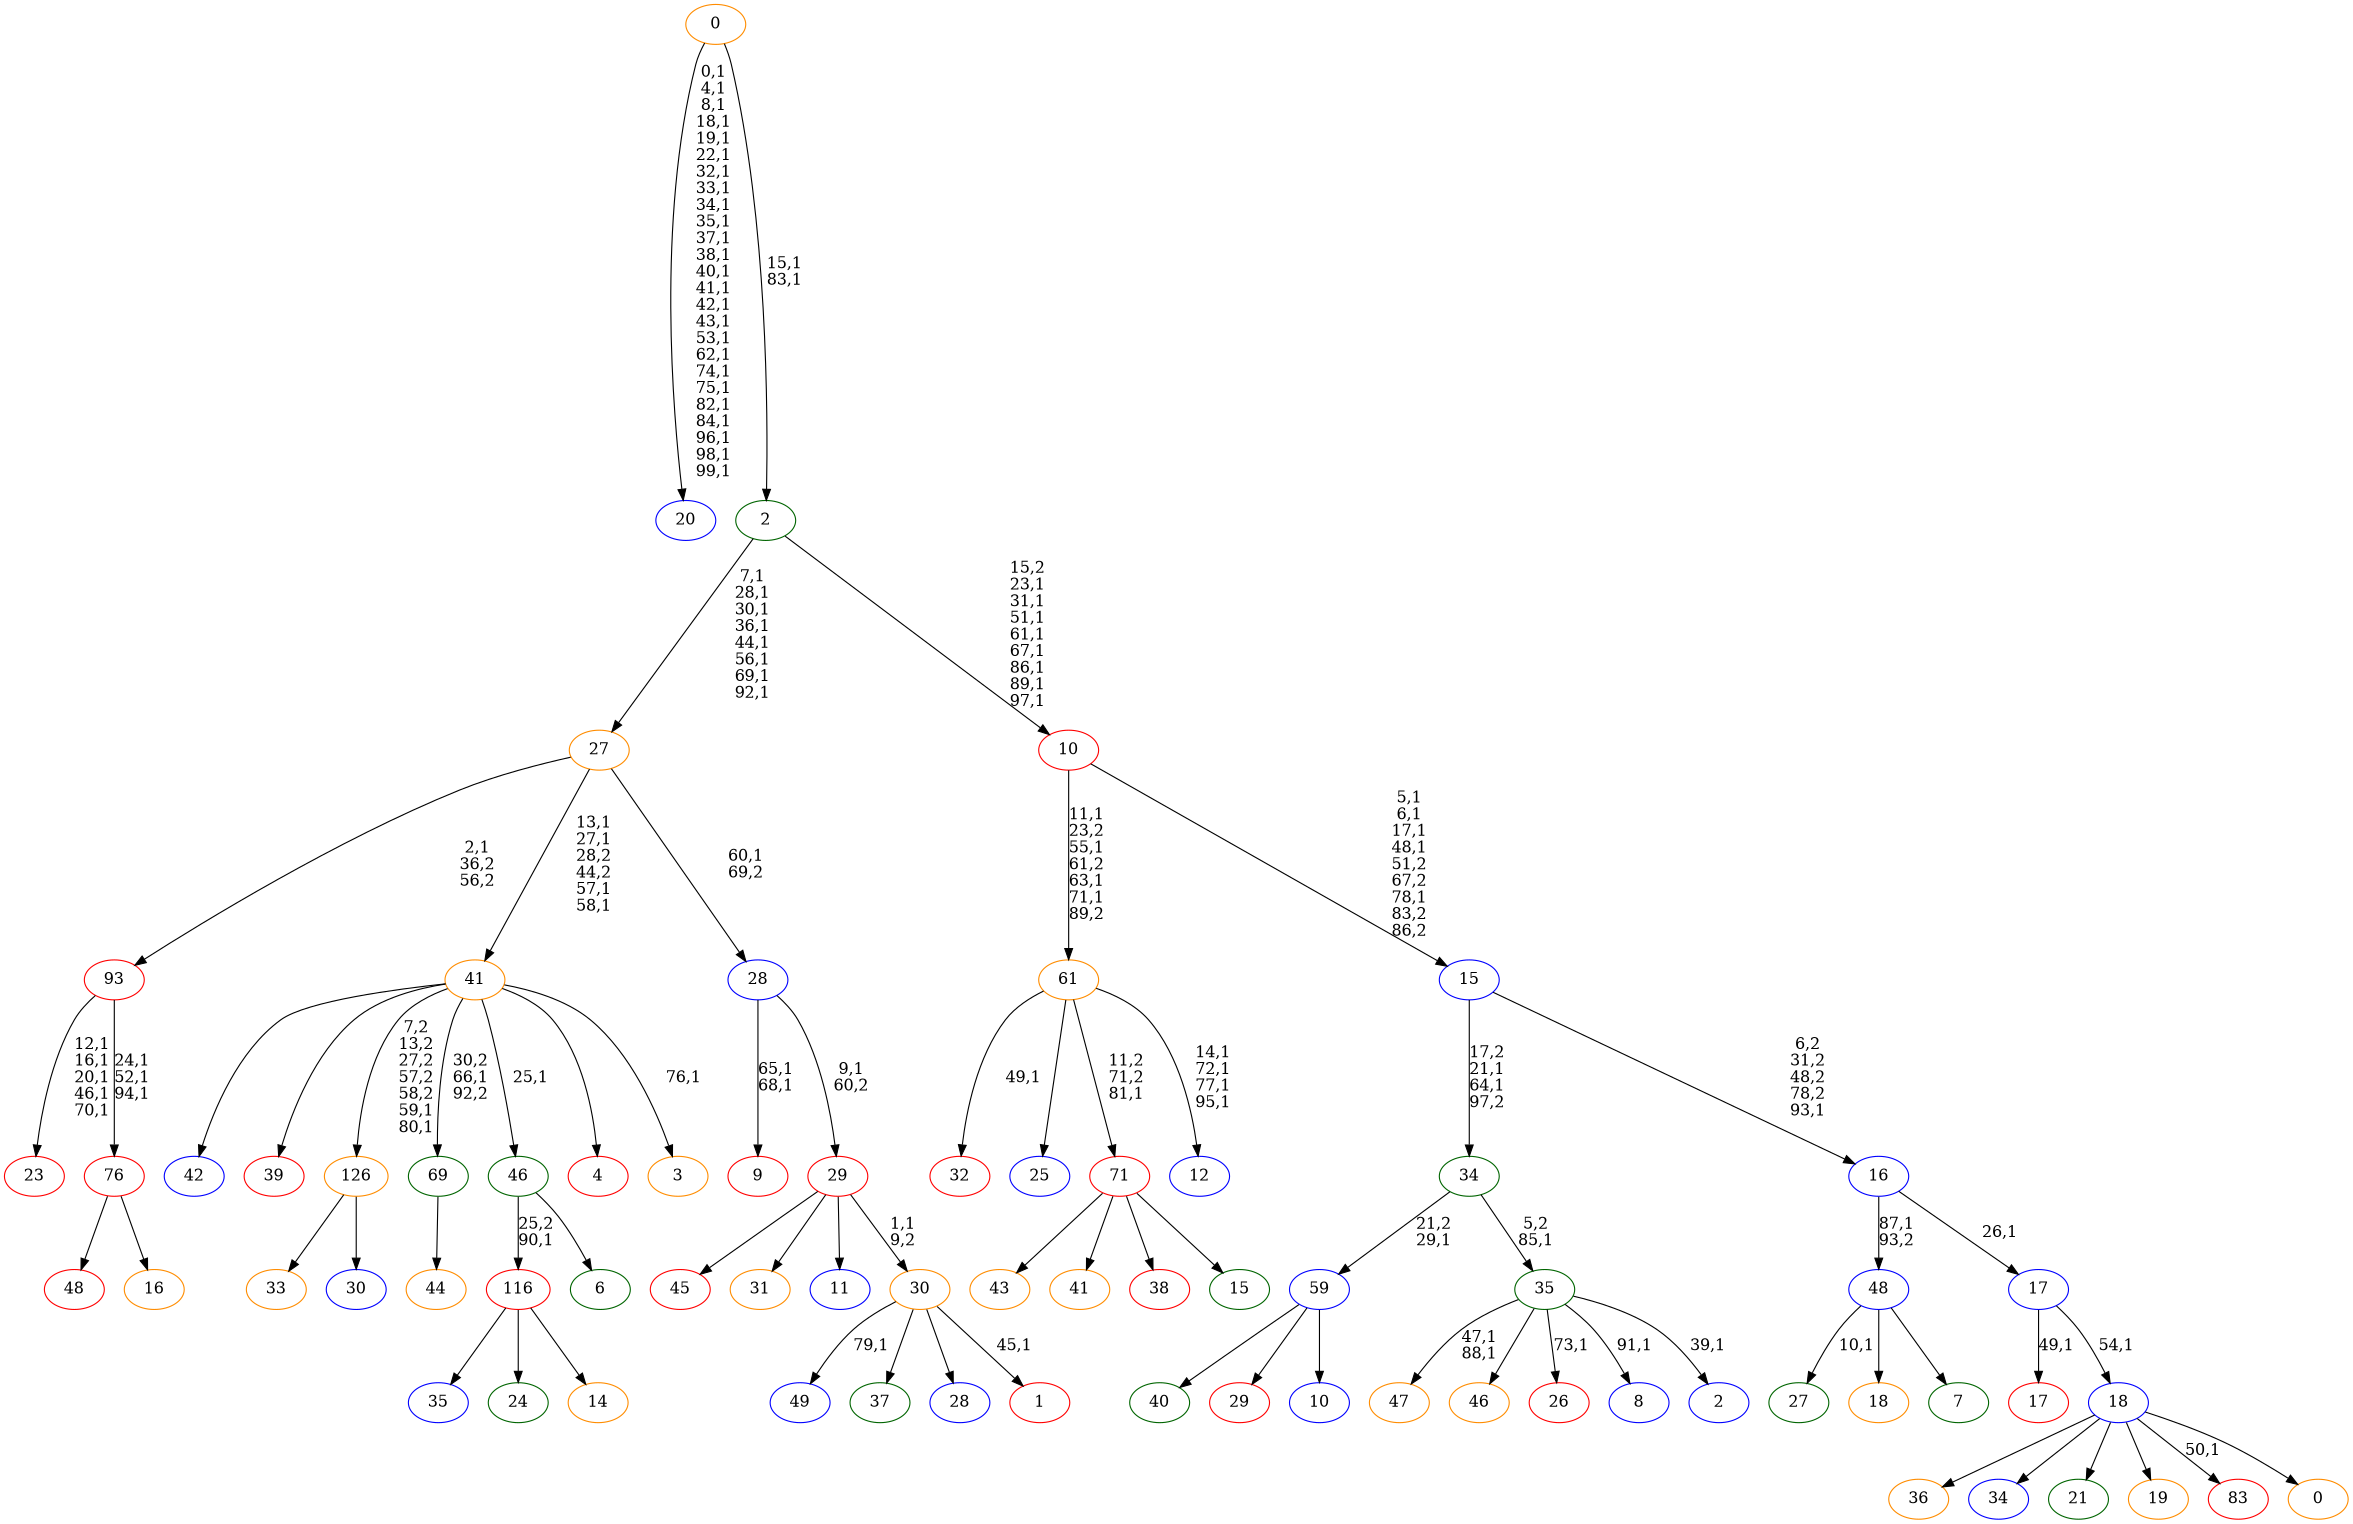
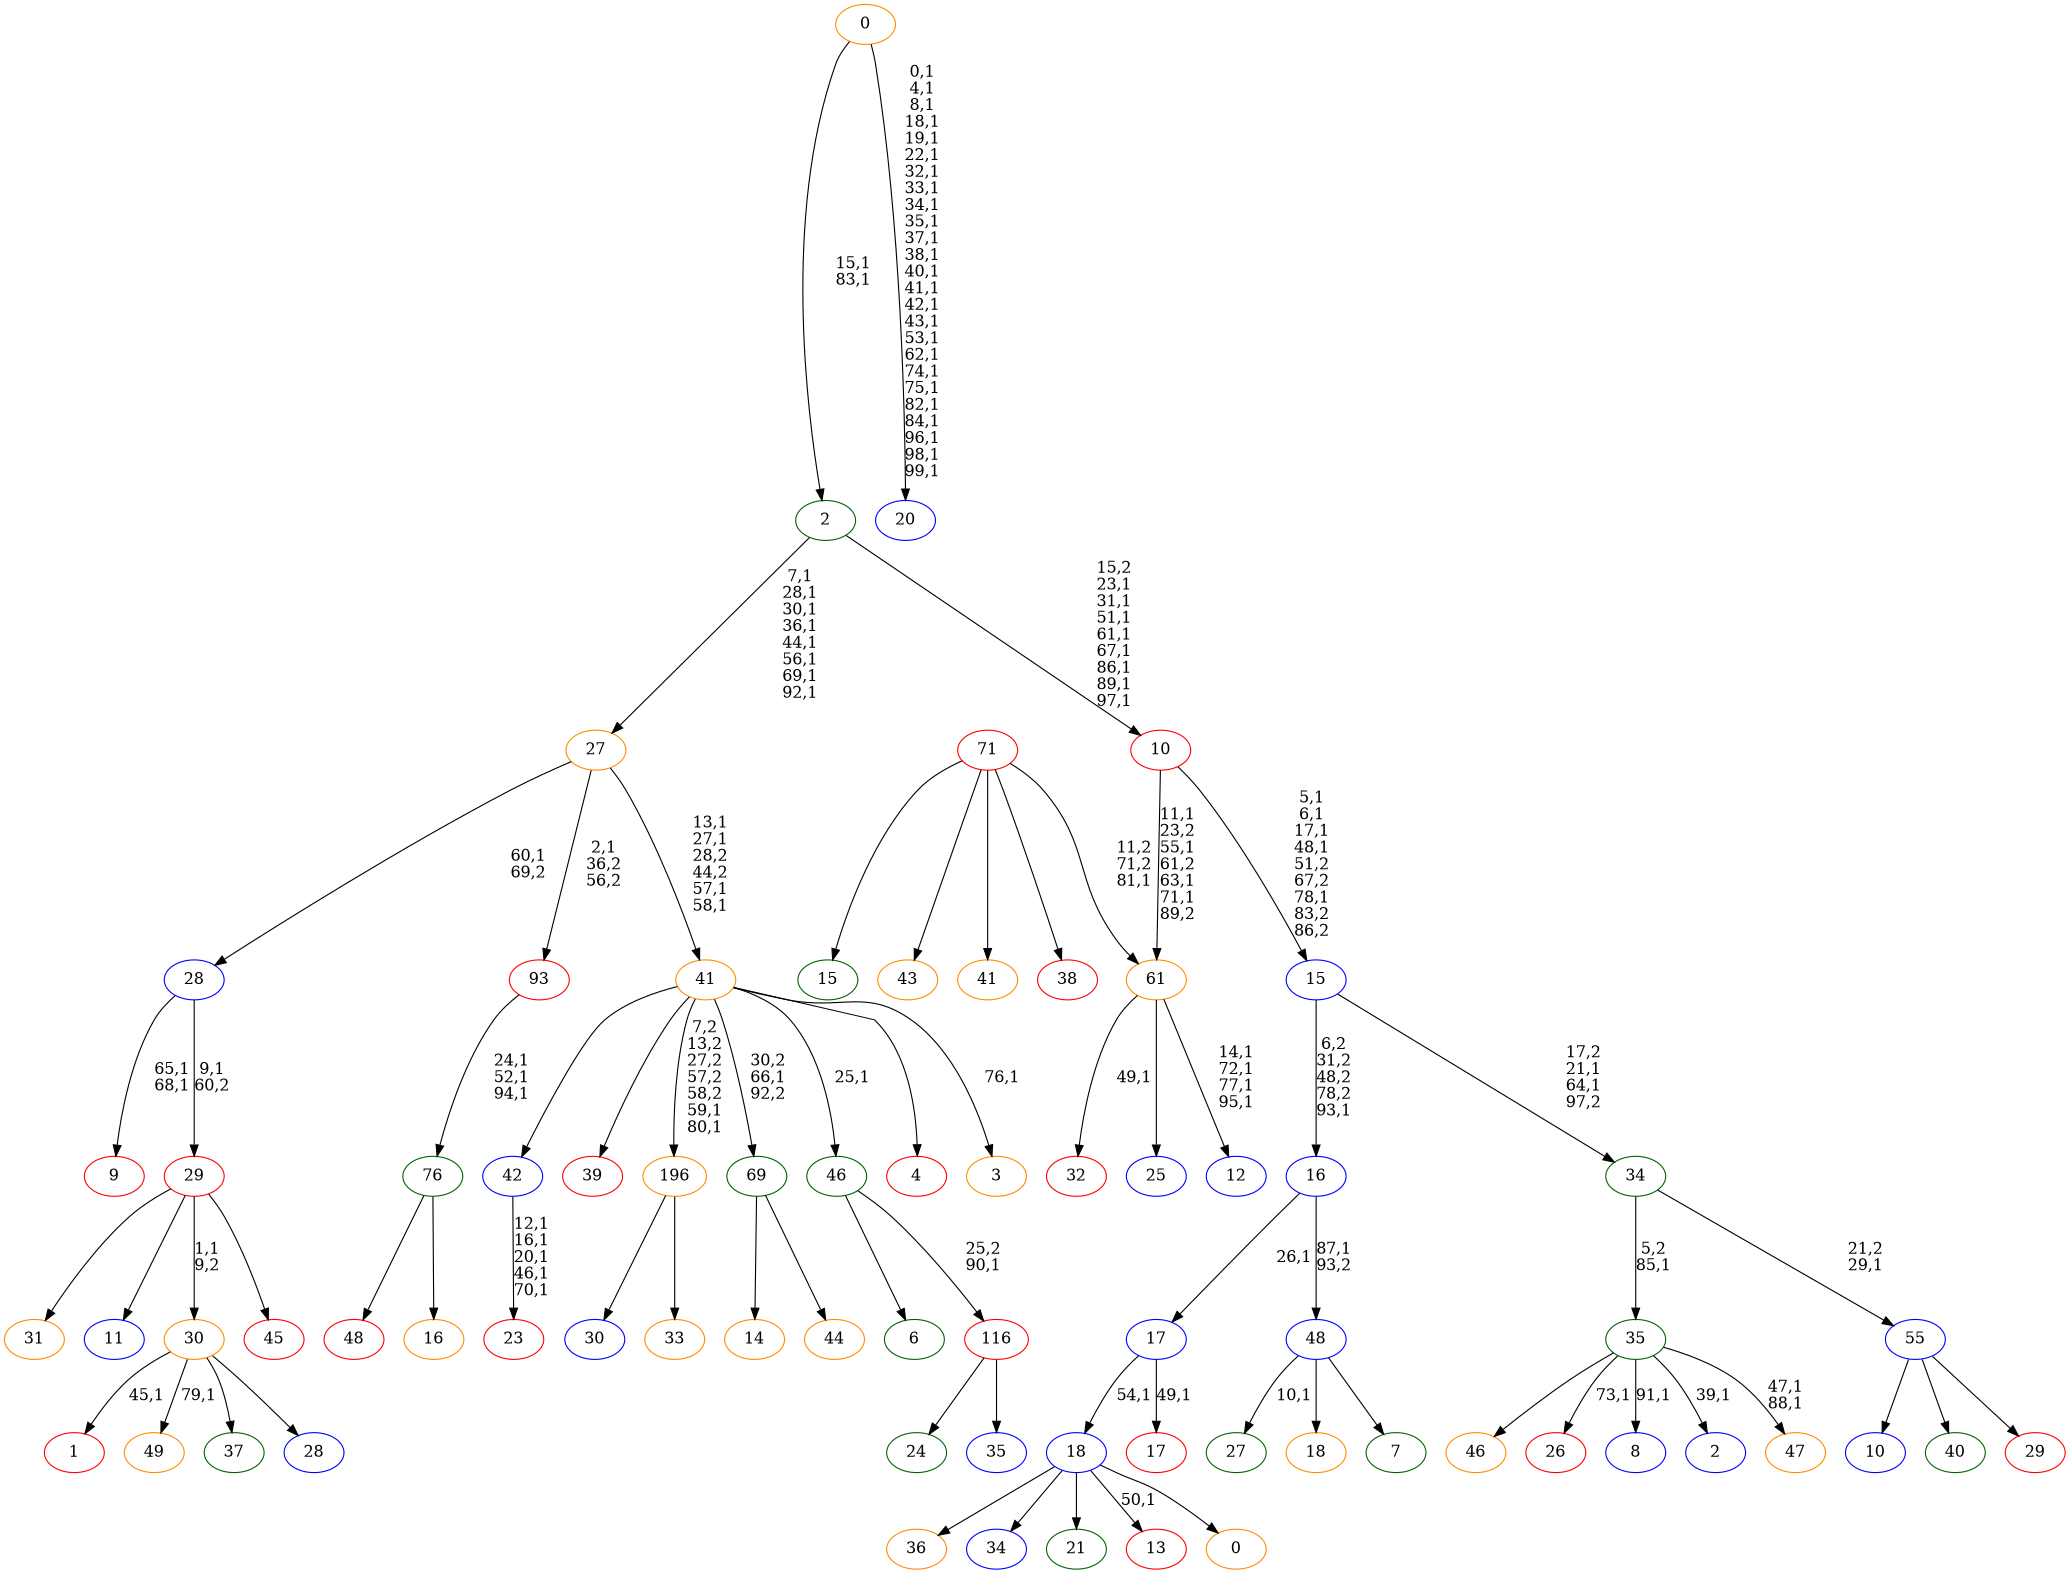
(55, 1065) -> (513, 1252)
(1093, 1072) -> (1078, 854)
(114, 1176) -> (433, 1176)
(356, 1176) -> (675, 1176)
(1319, 1289) -> (1915, 1339)
(555, 1342) -> (756, 1252)
(800, 1403) -> (154, 1453)
(2158, 1499) -> none
(2238, 1499) -> (1156, 1549)
